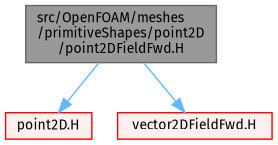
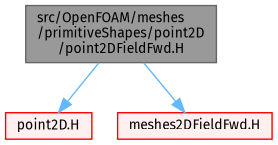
(195, 126) -> (195, 126)
